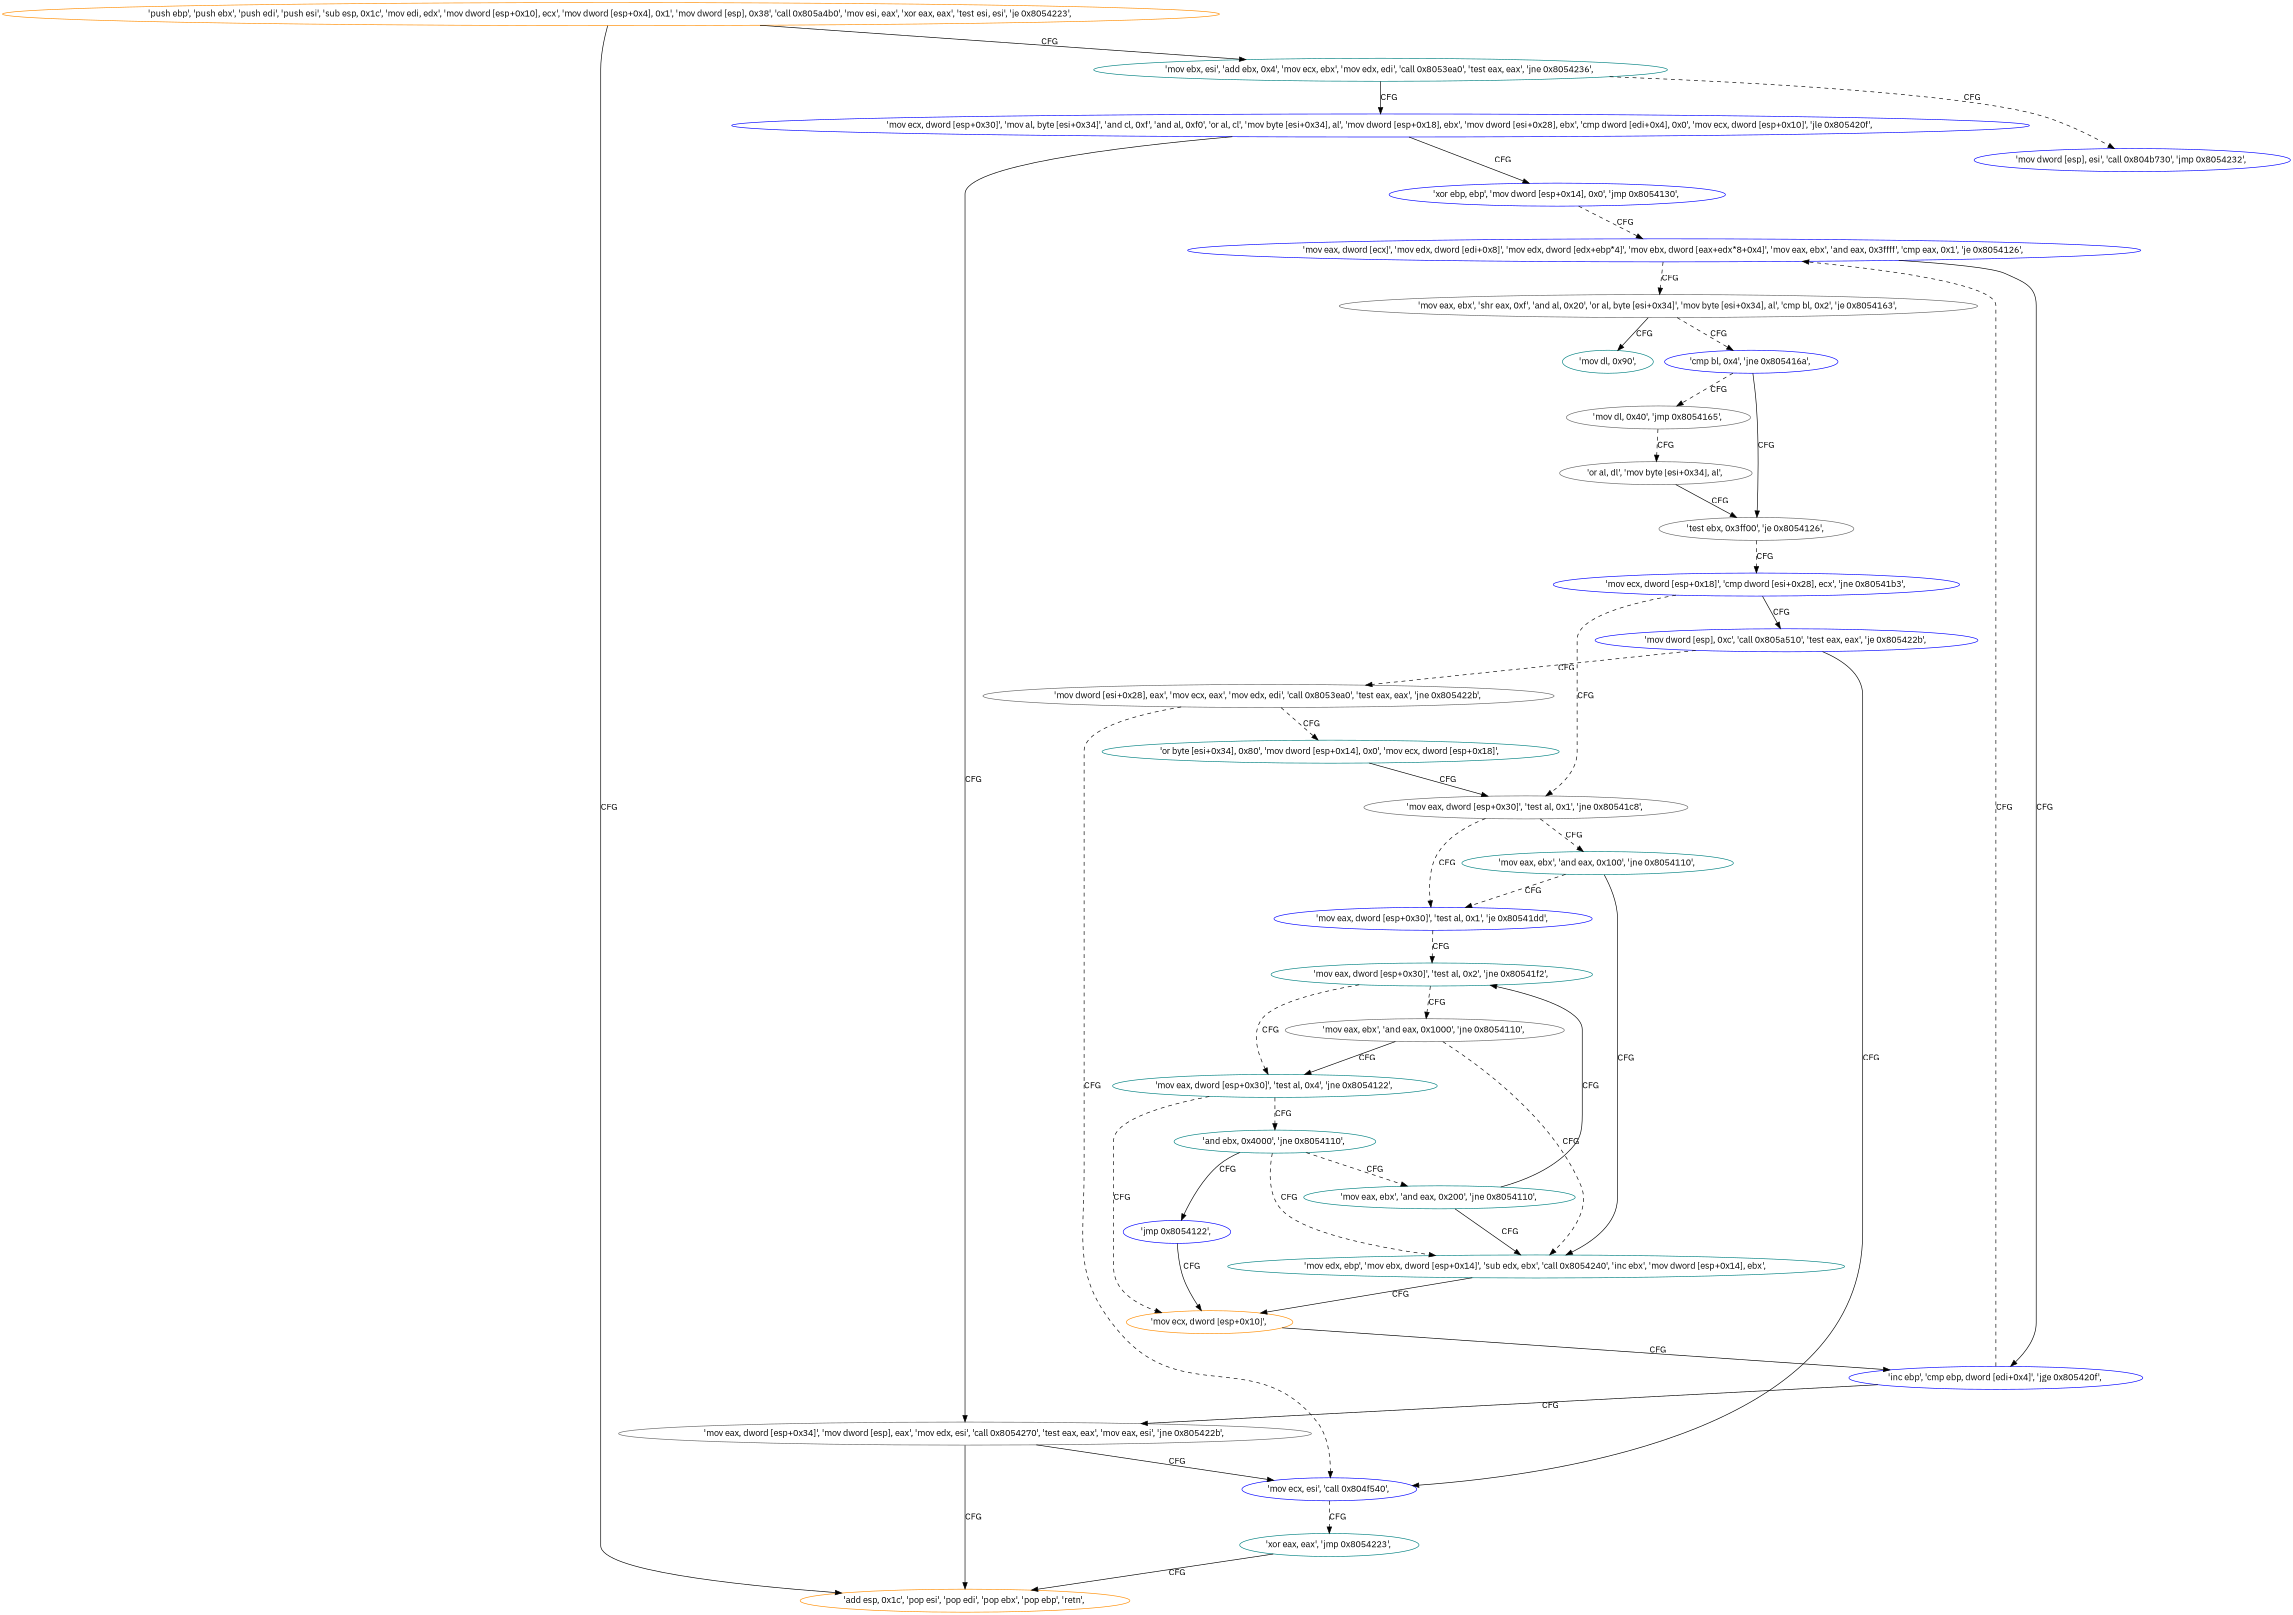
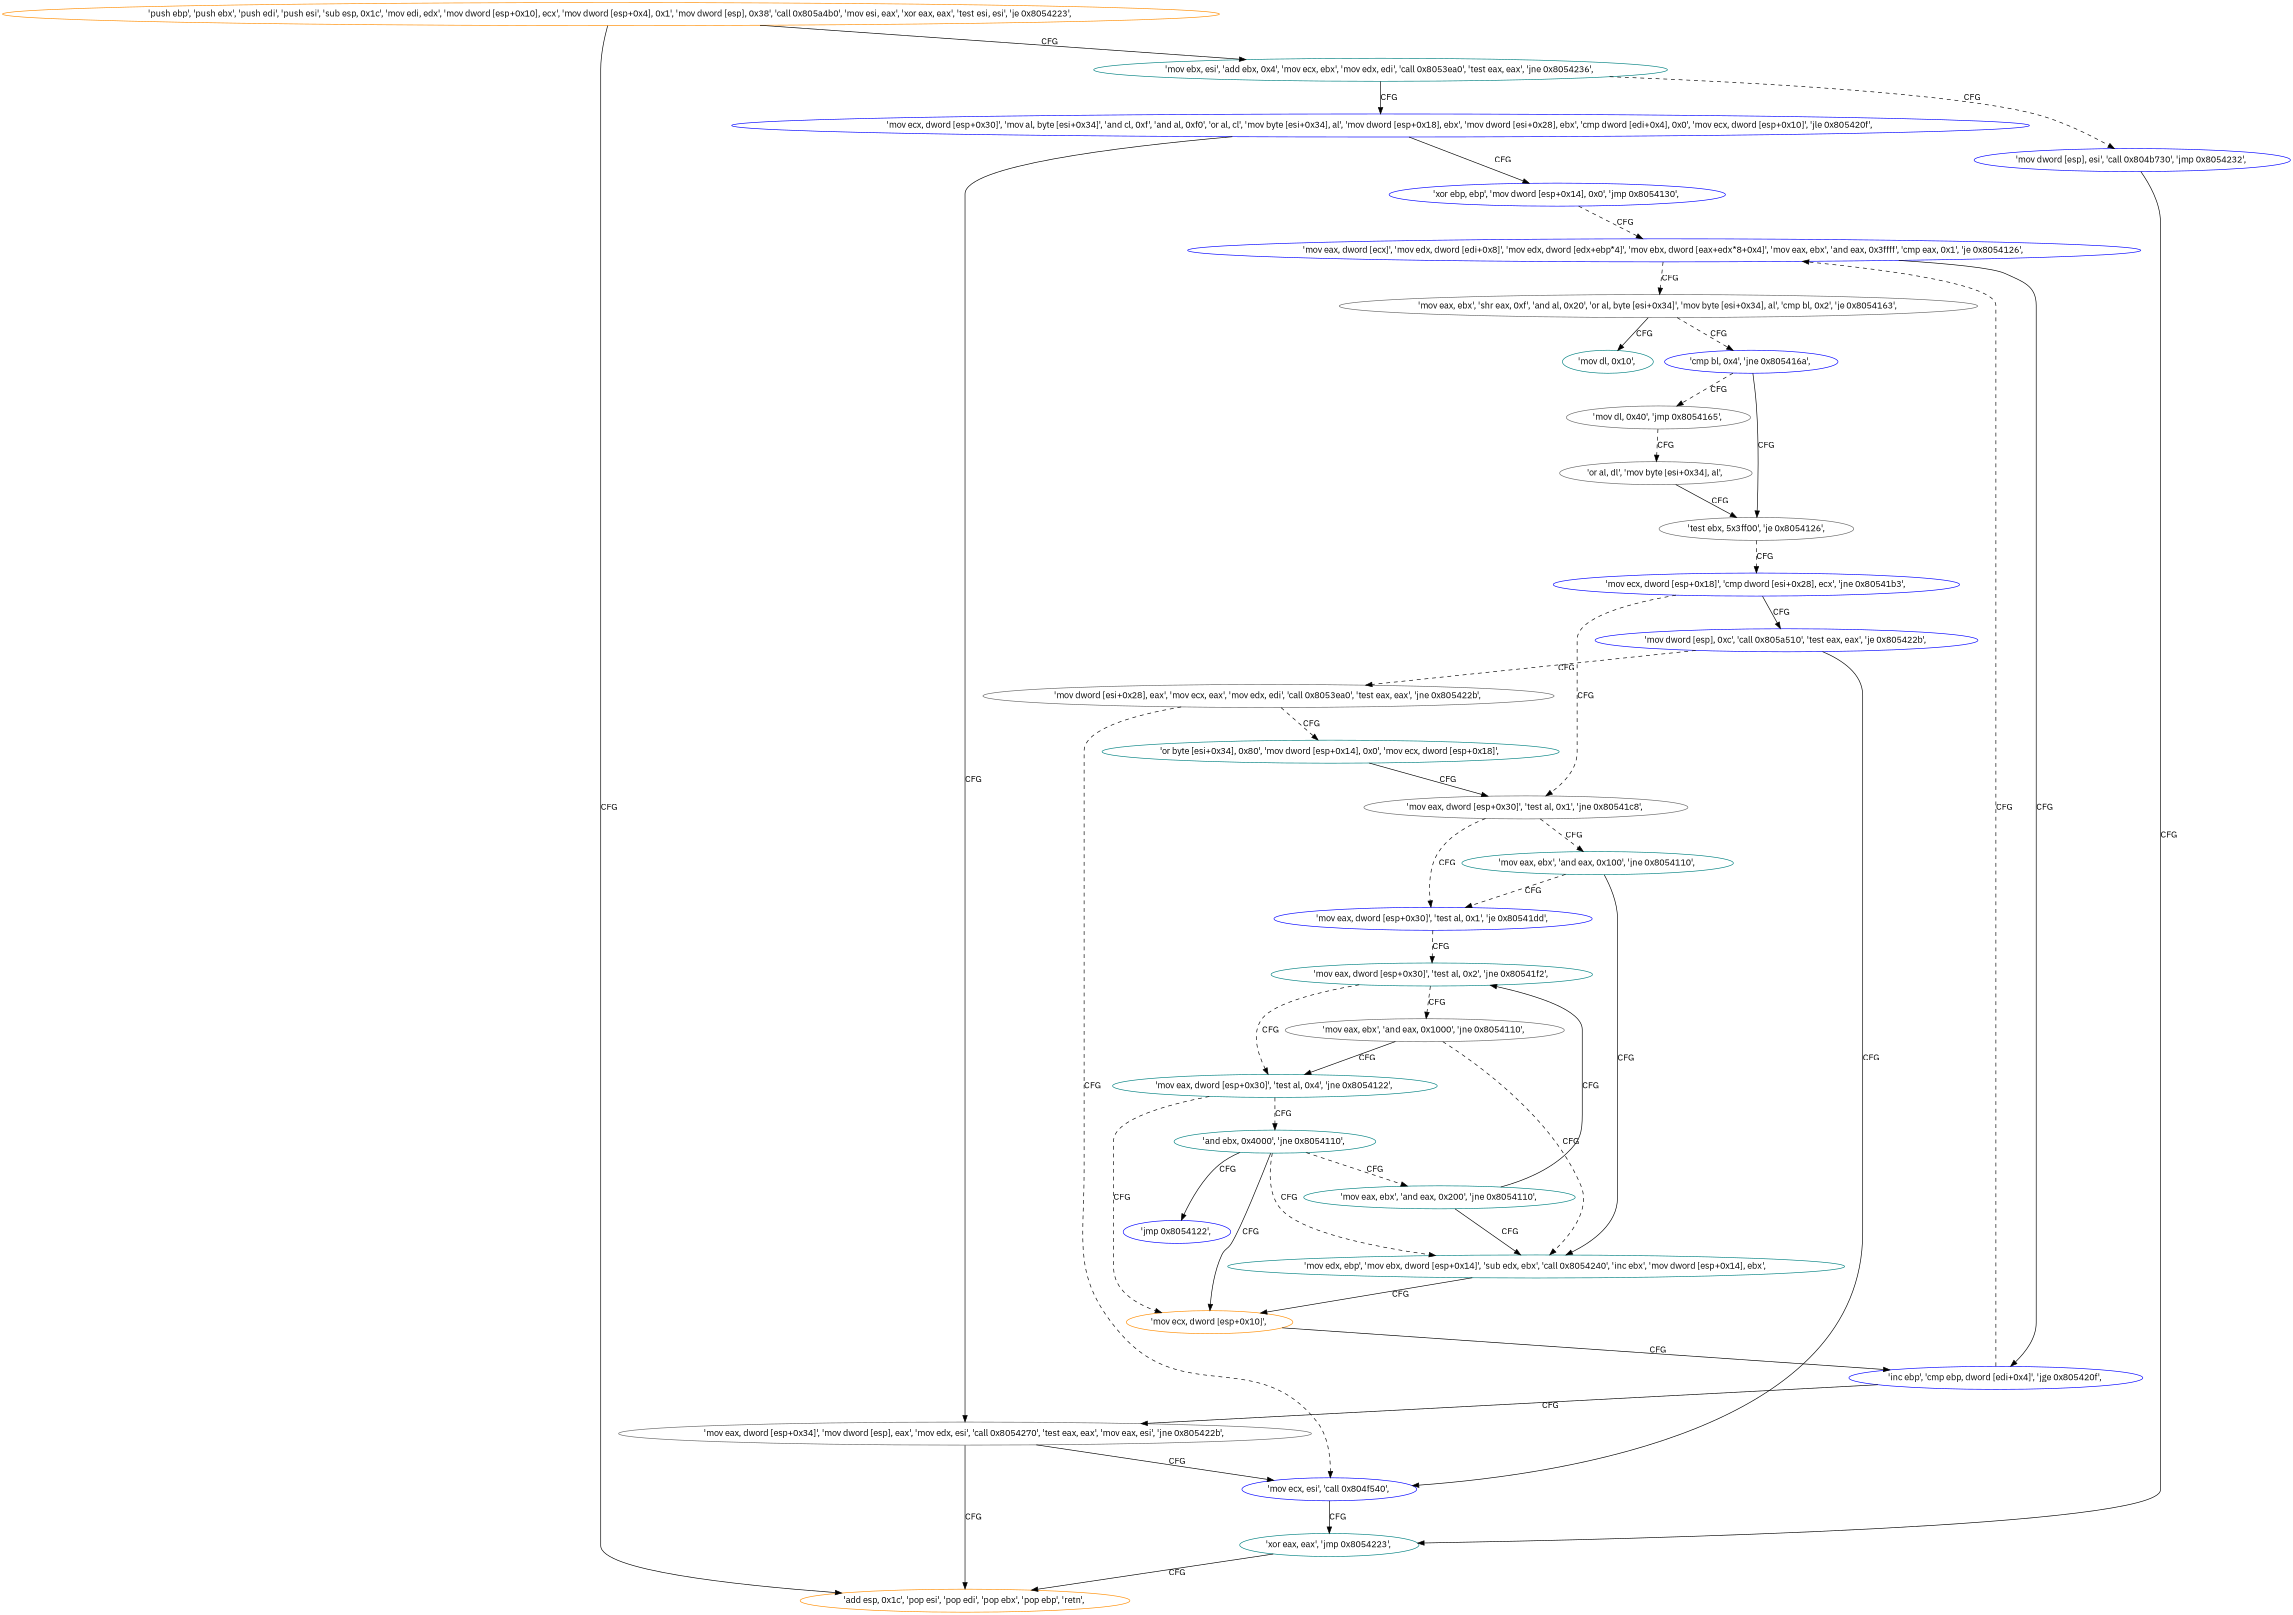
(1608, 362) -> (1608, 362)
(1756, 529) -> (1756, 529)
none -> (2160, 1199)
(1183, 1276) -> (1239, 1229)
(1329, 1514) -> (1329, 1514)
